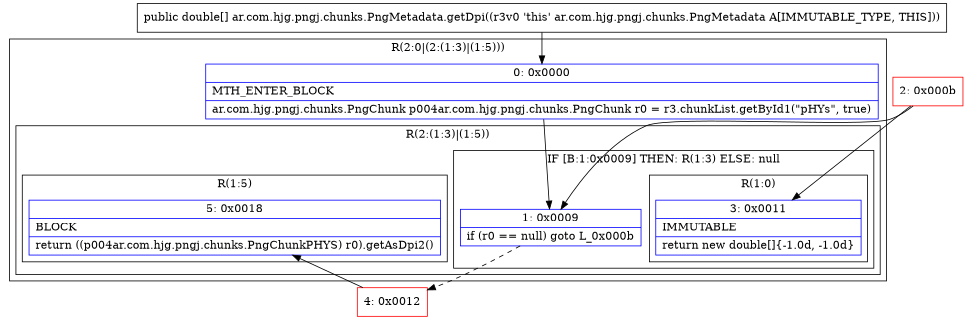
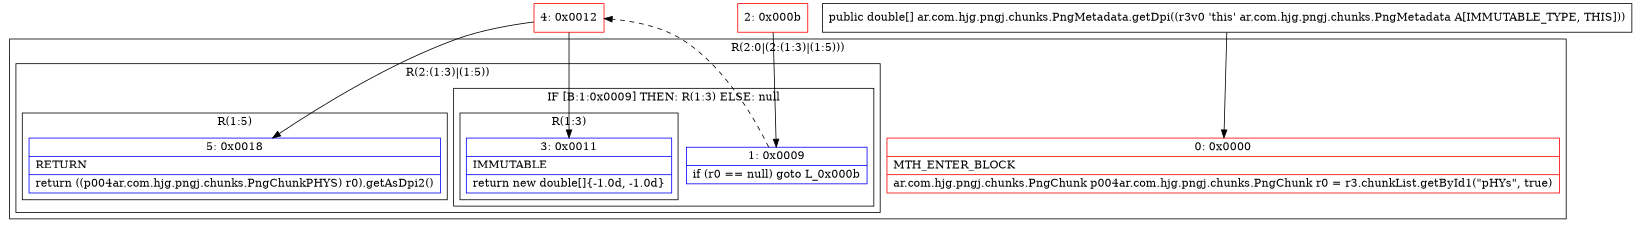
(542, 92) -> (1223, 166)
(863, 144) -> (569, 81)
(546, 160) -> none
(758, 184) -> (569, 122)
(56, 227) -> (61, 165)
